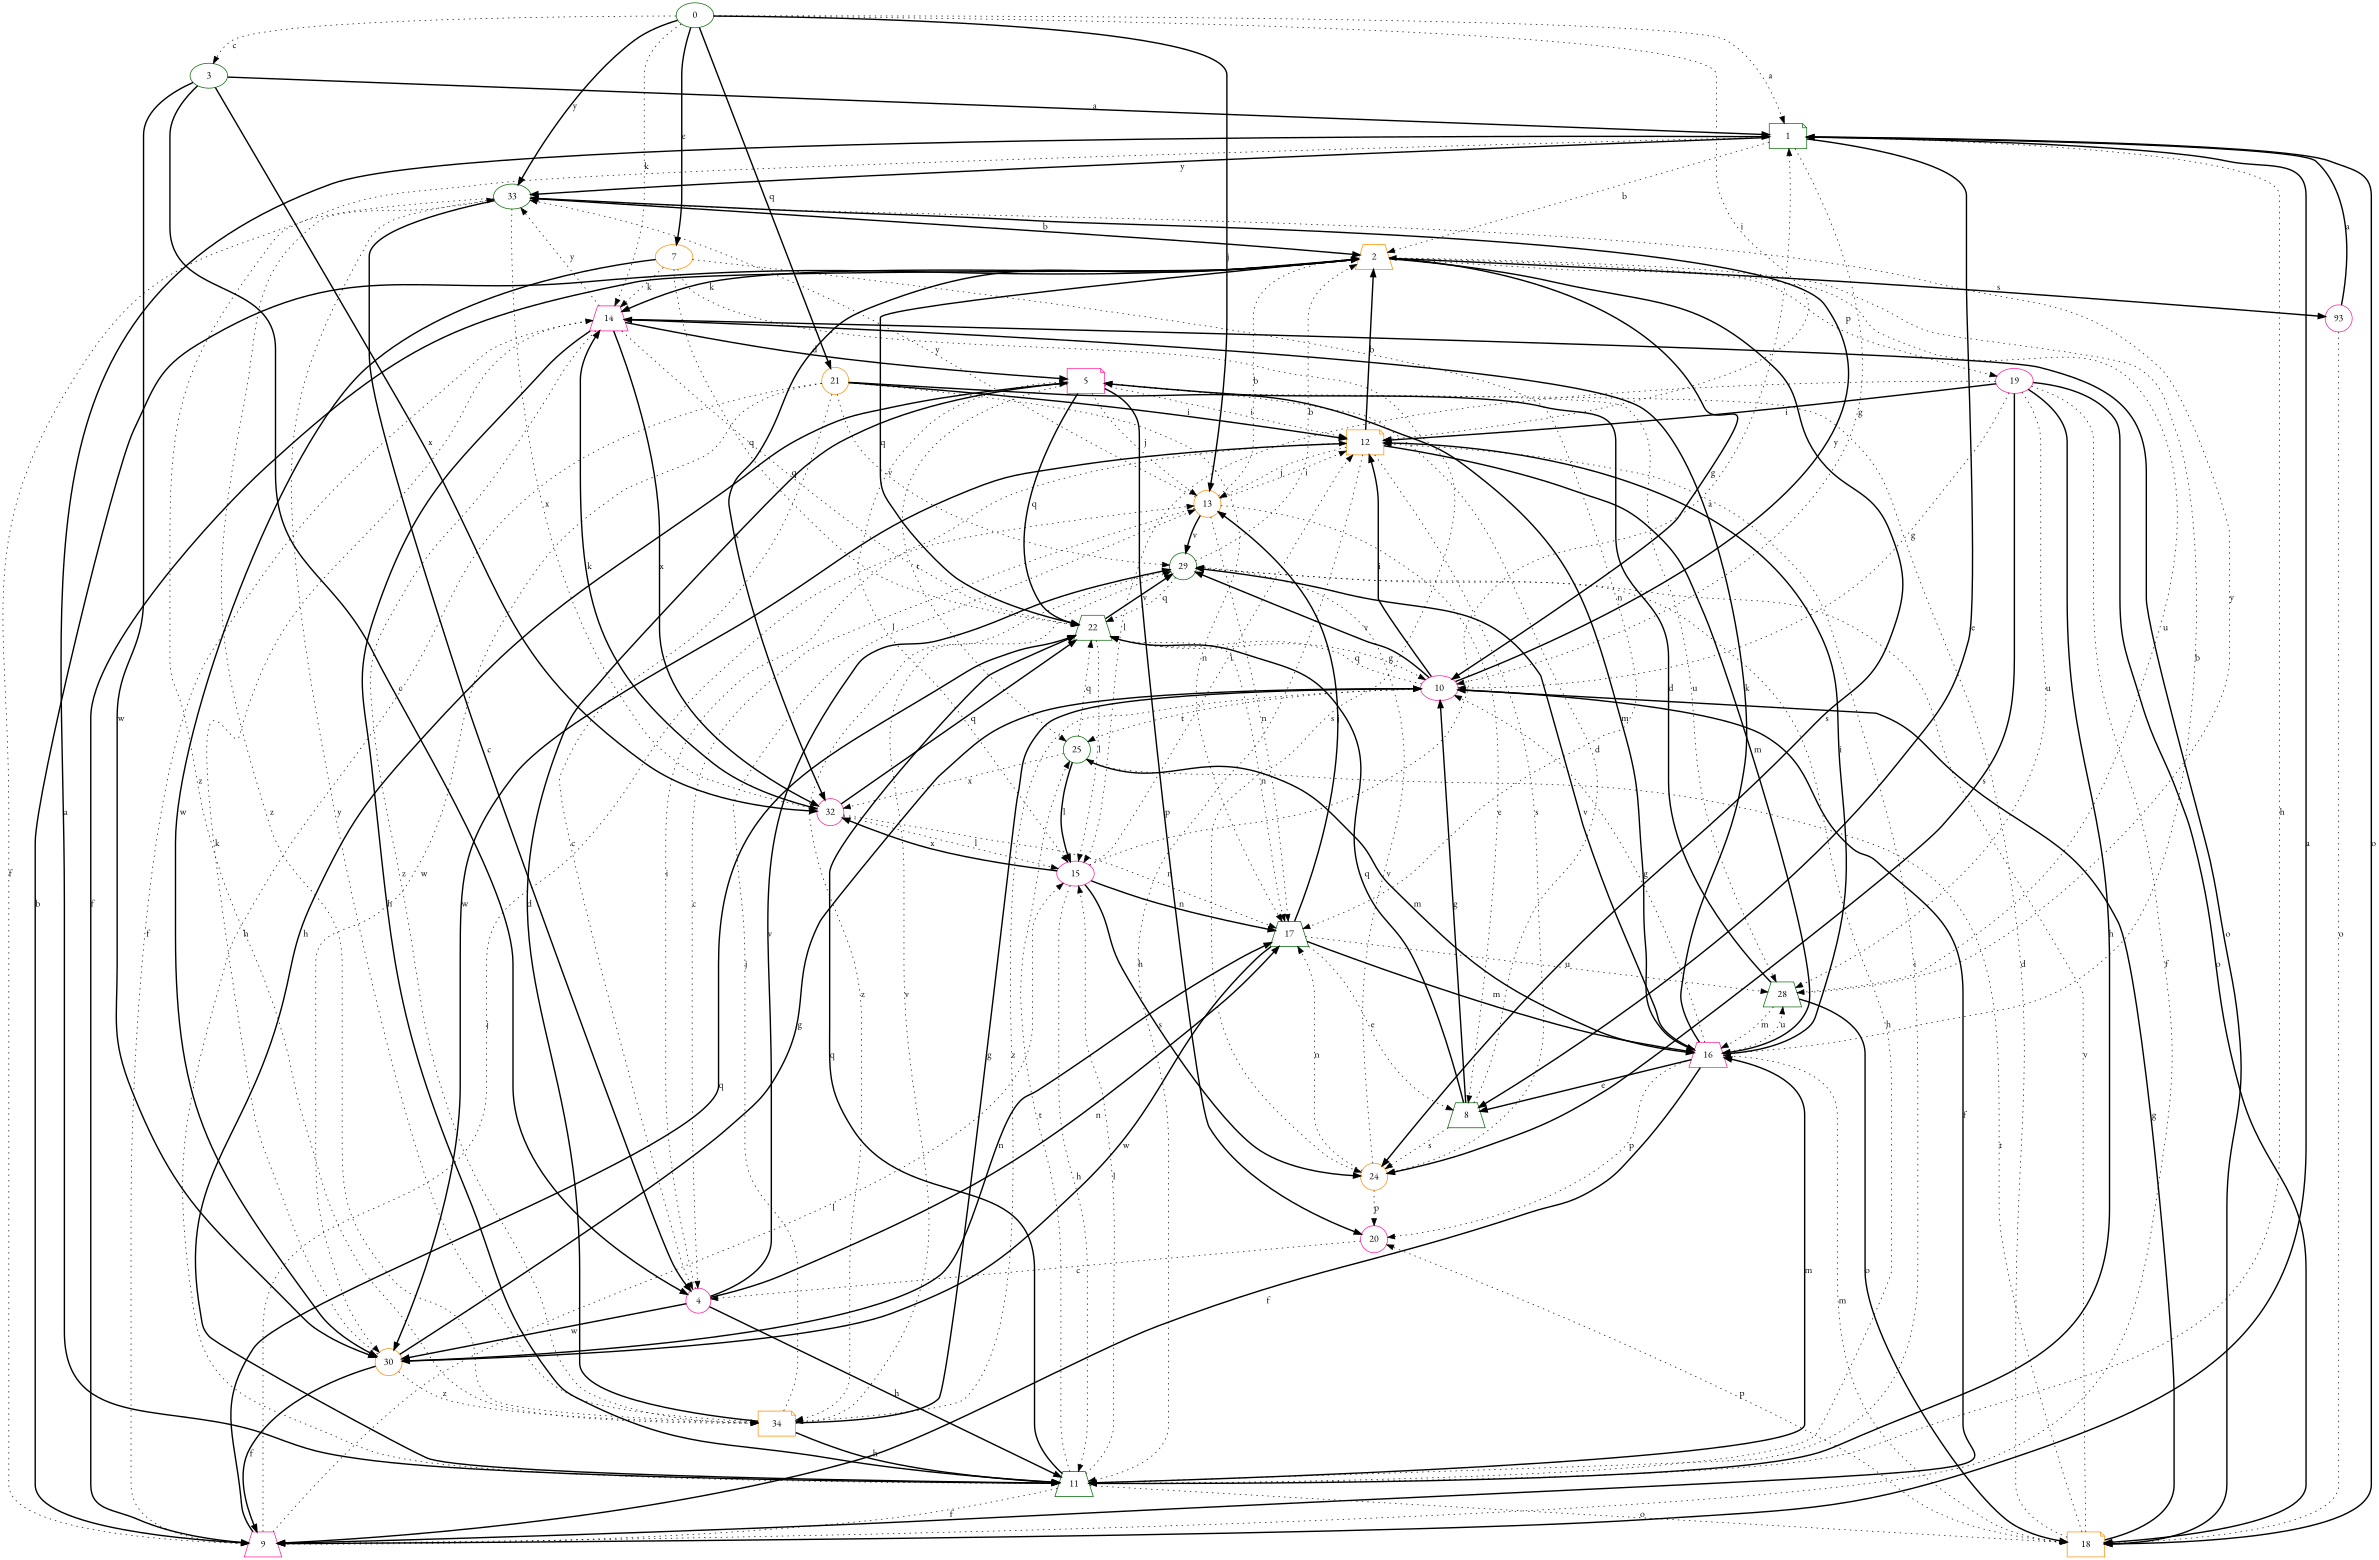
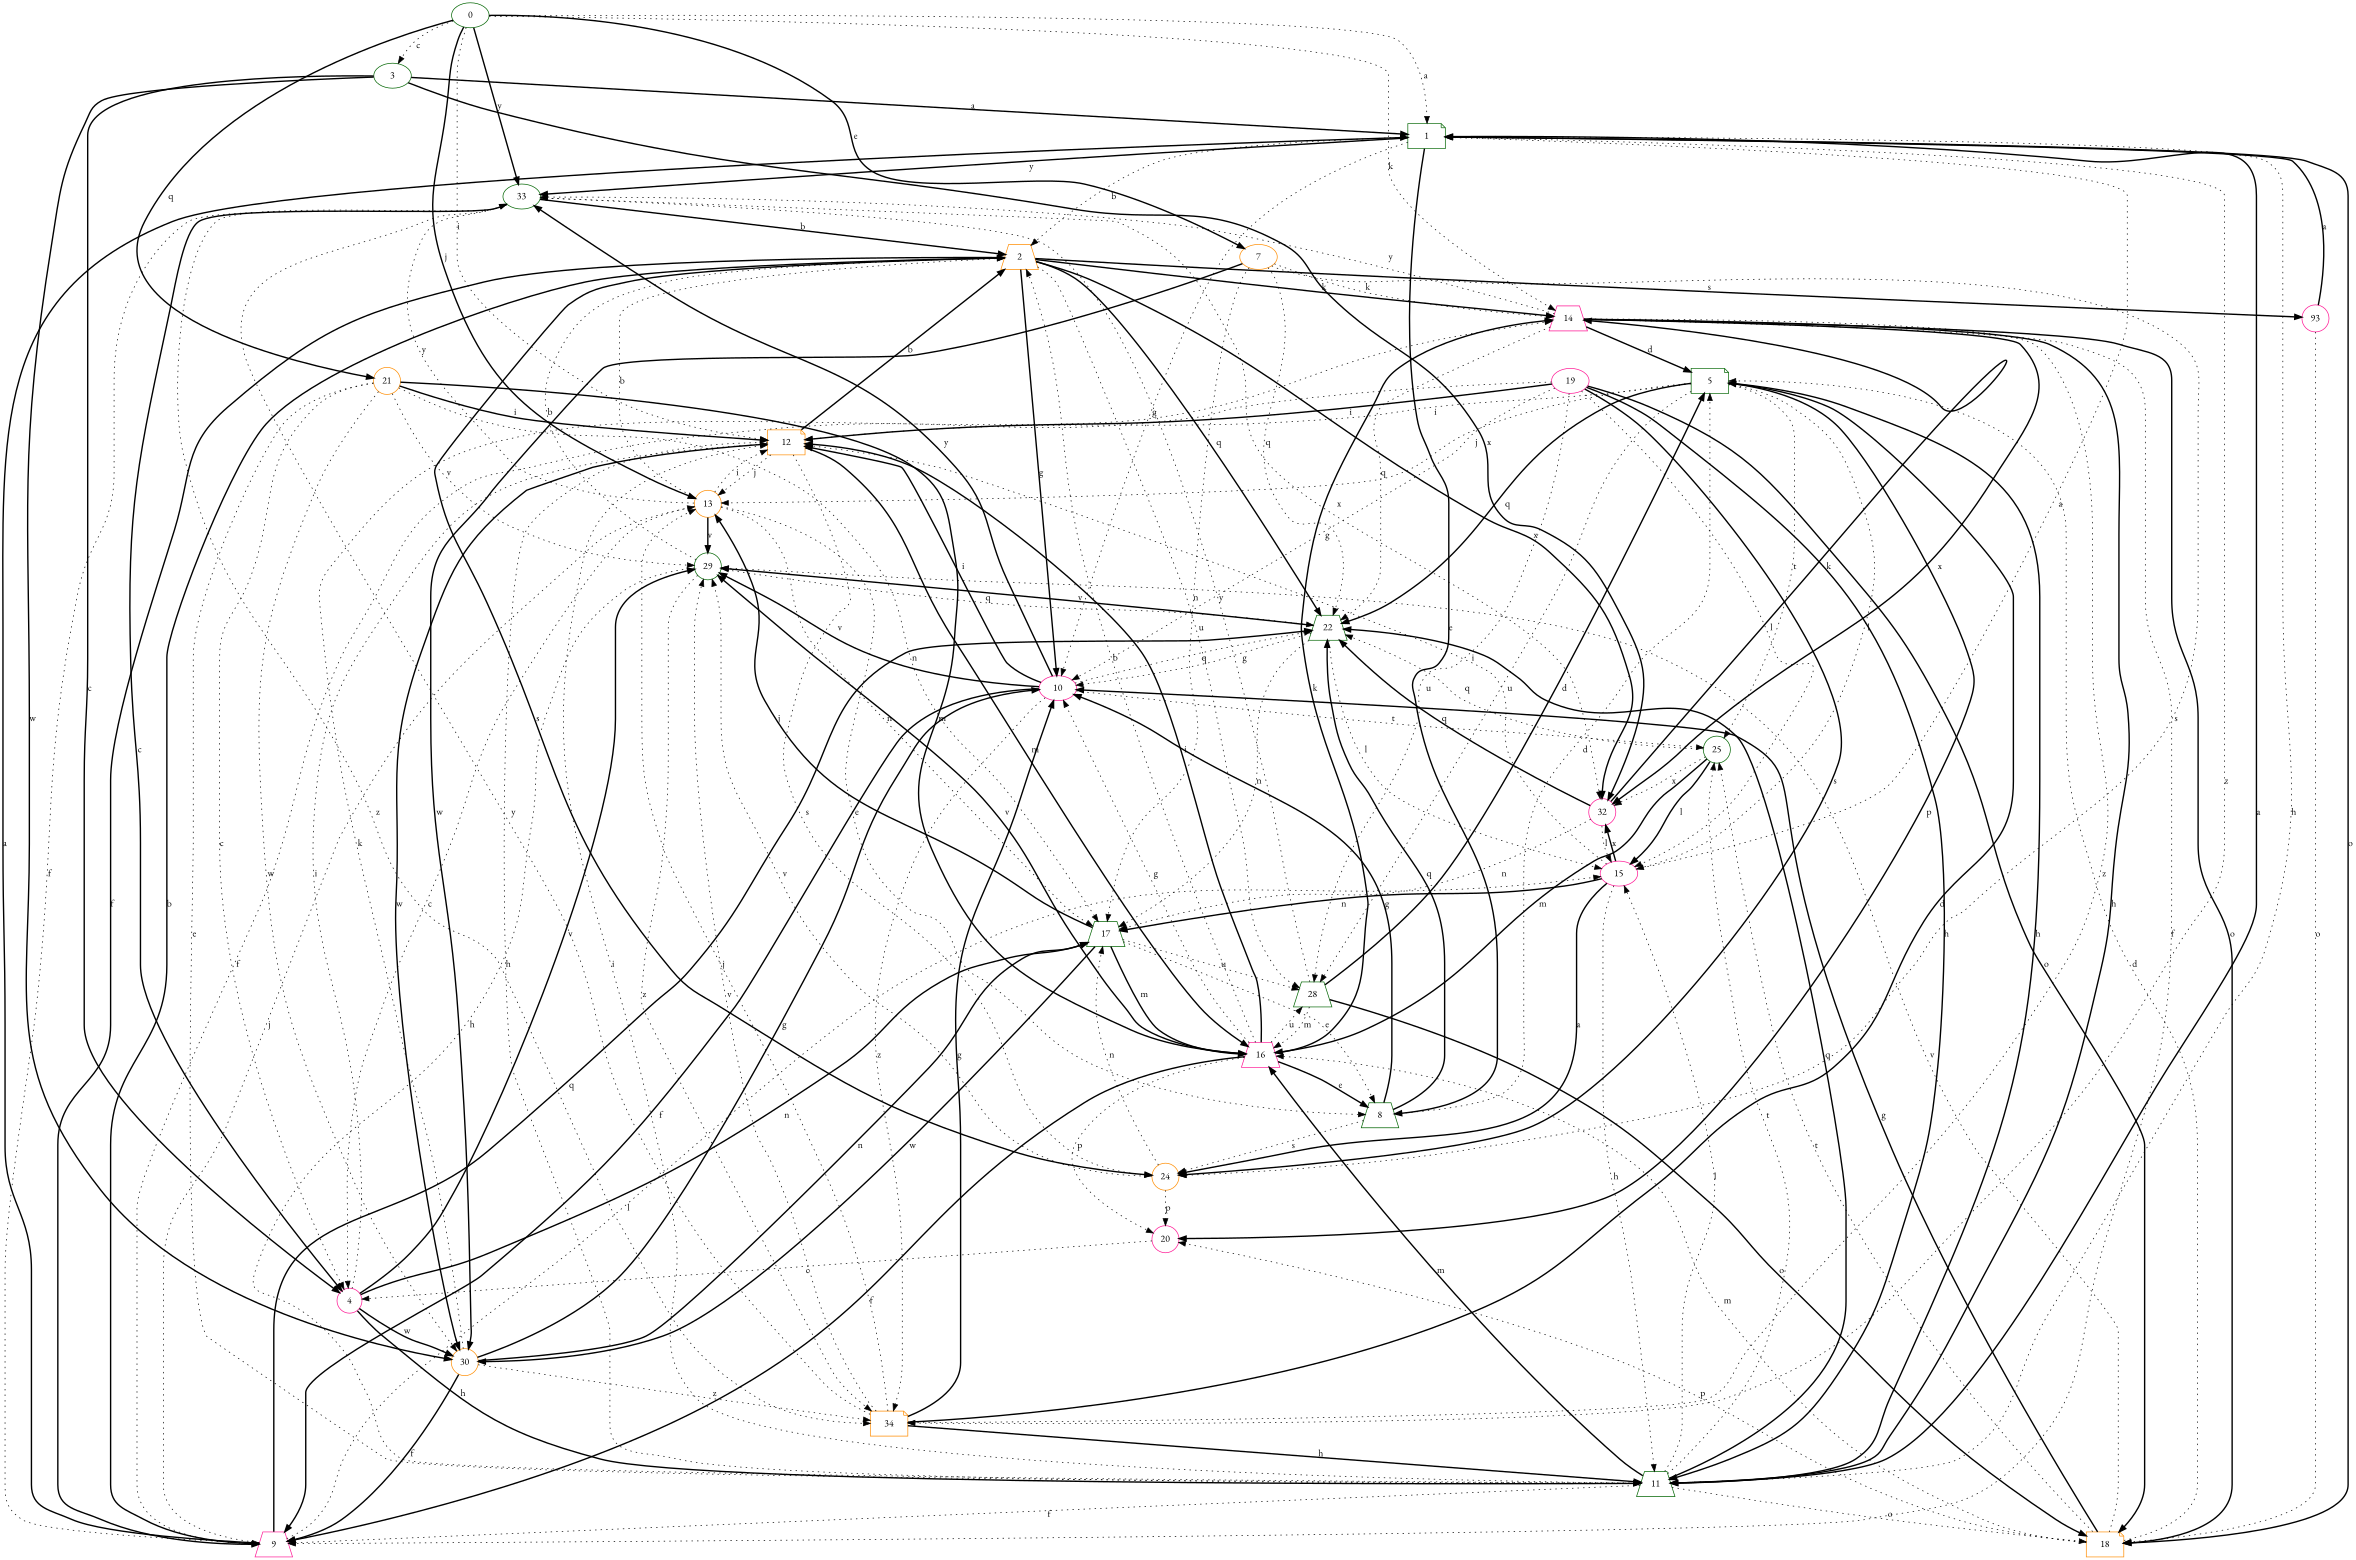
(1776, 289) -> none
(1086, 381) -> (1710, 381)
(246, 934) -> (195, 934)
(1161, 1025) -> (1579, 1025)
